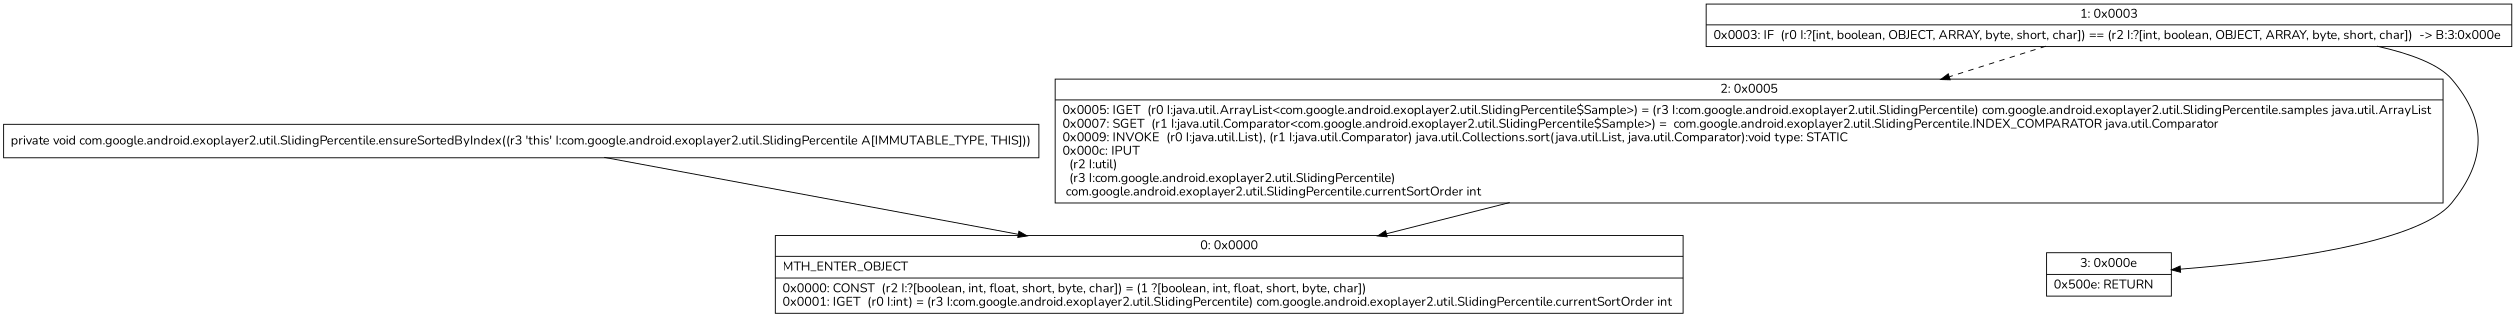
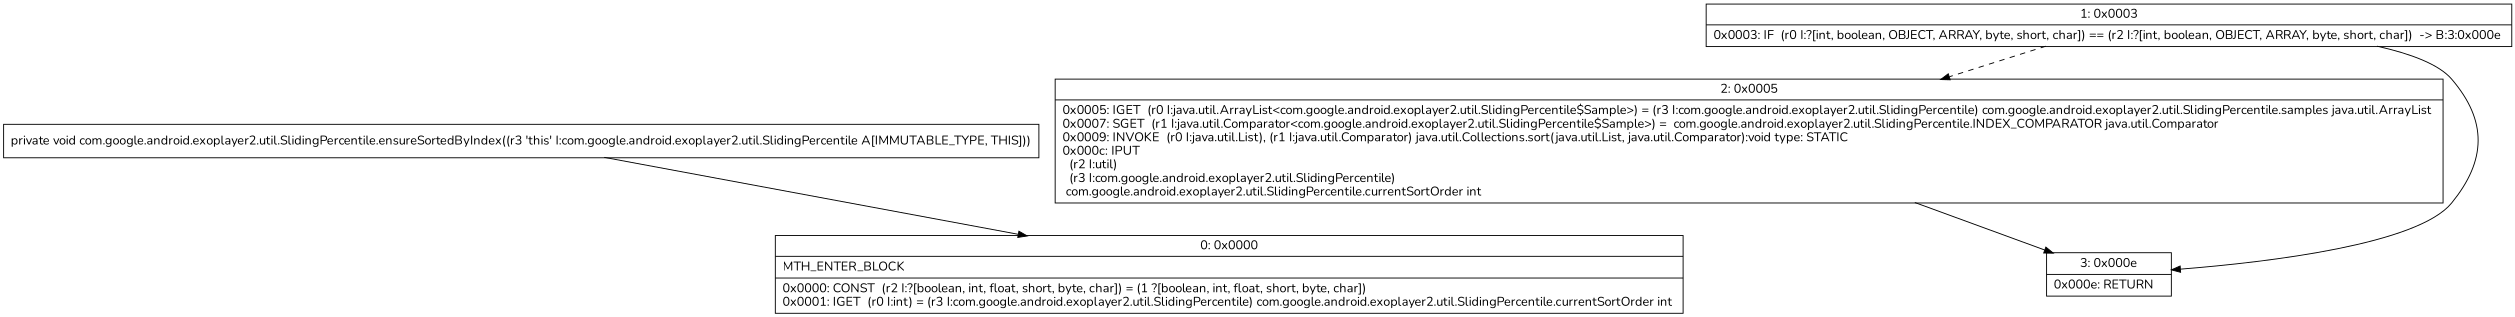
(1448, 218) -> (1980, 226)
(845, 267) -> (844, 267)
(2109, 285) -> (2109, 285)
